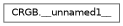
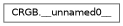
(62, 13) -> (62, 13)
